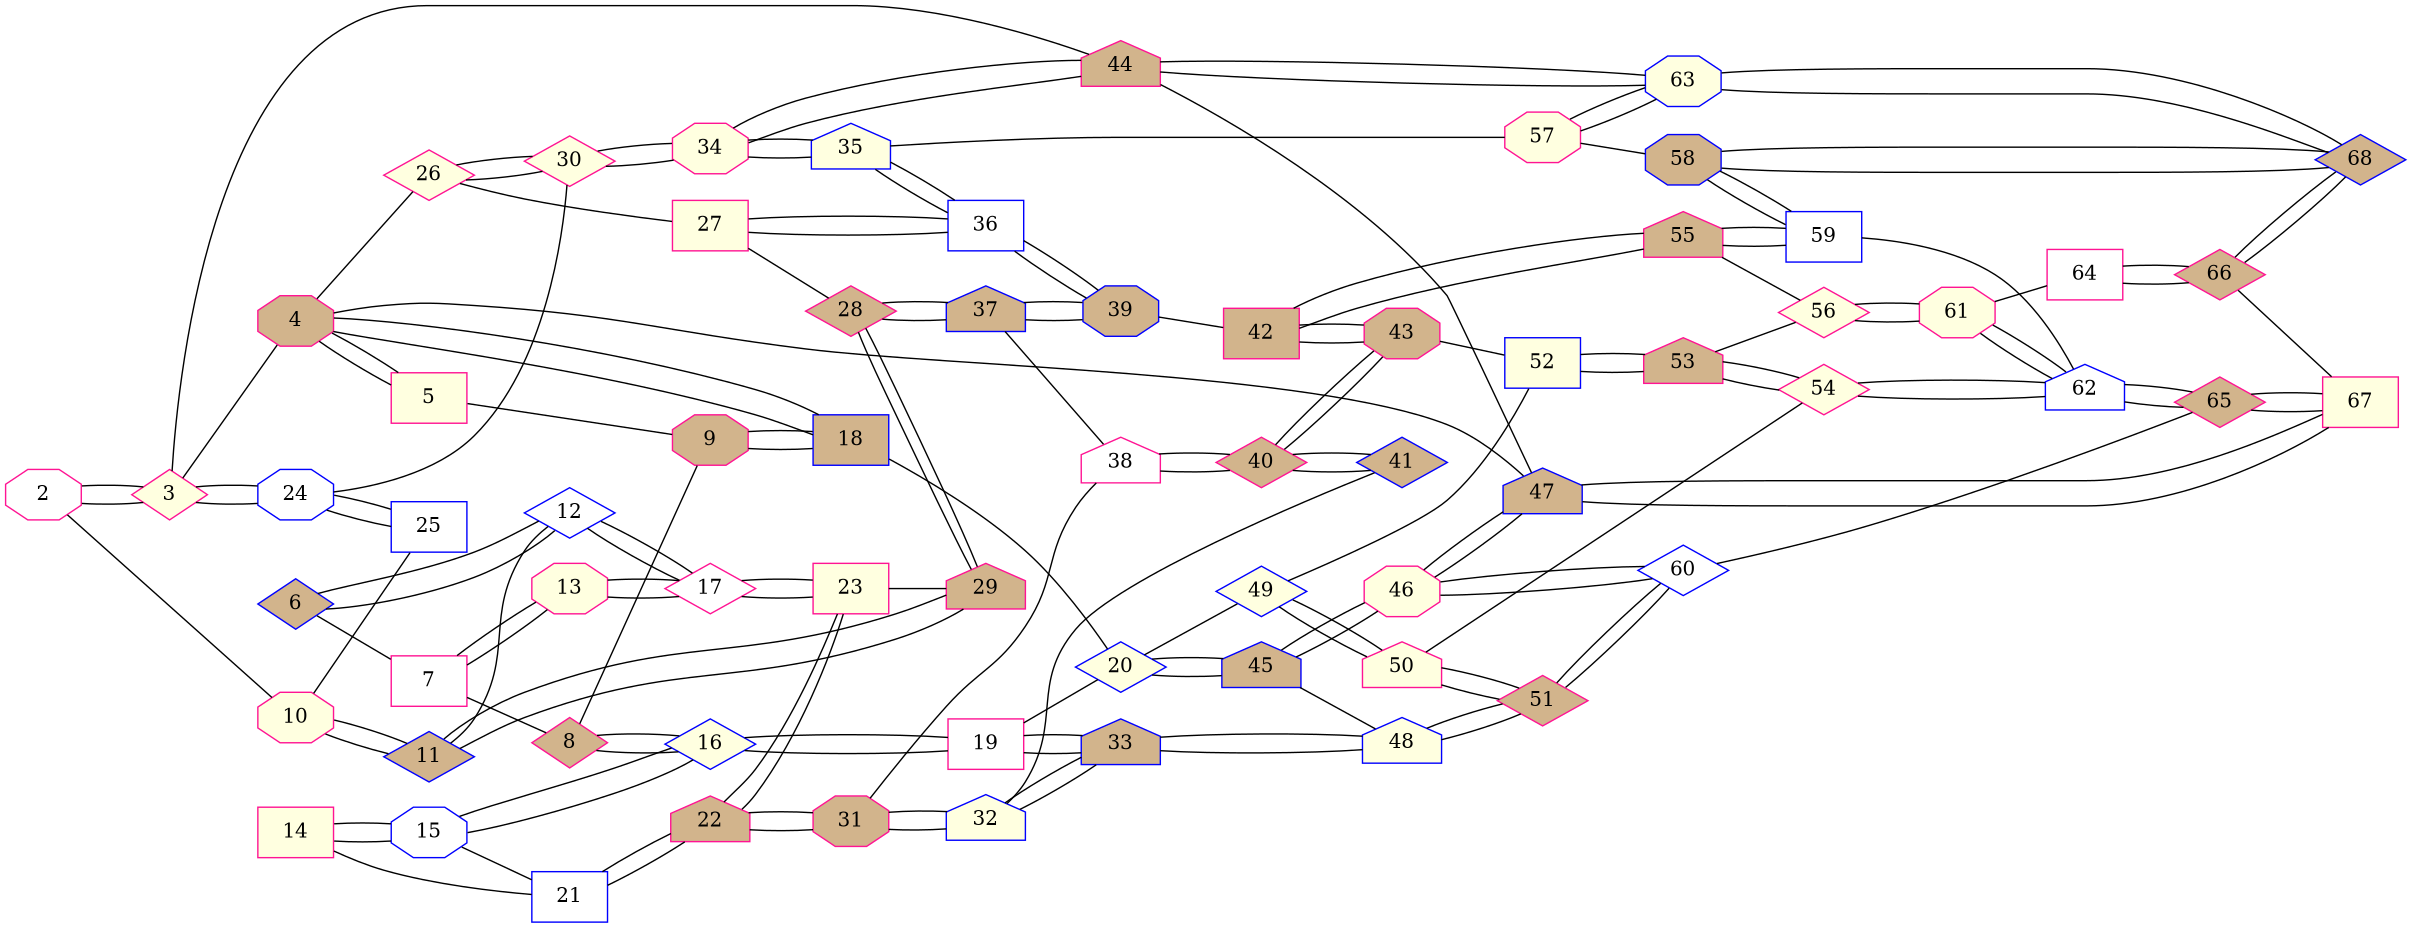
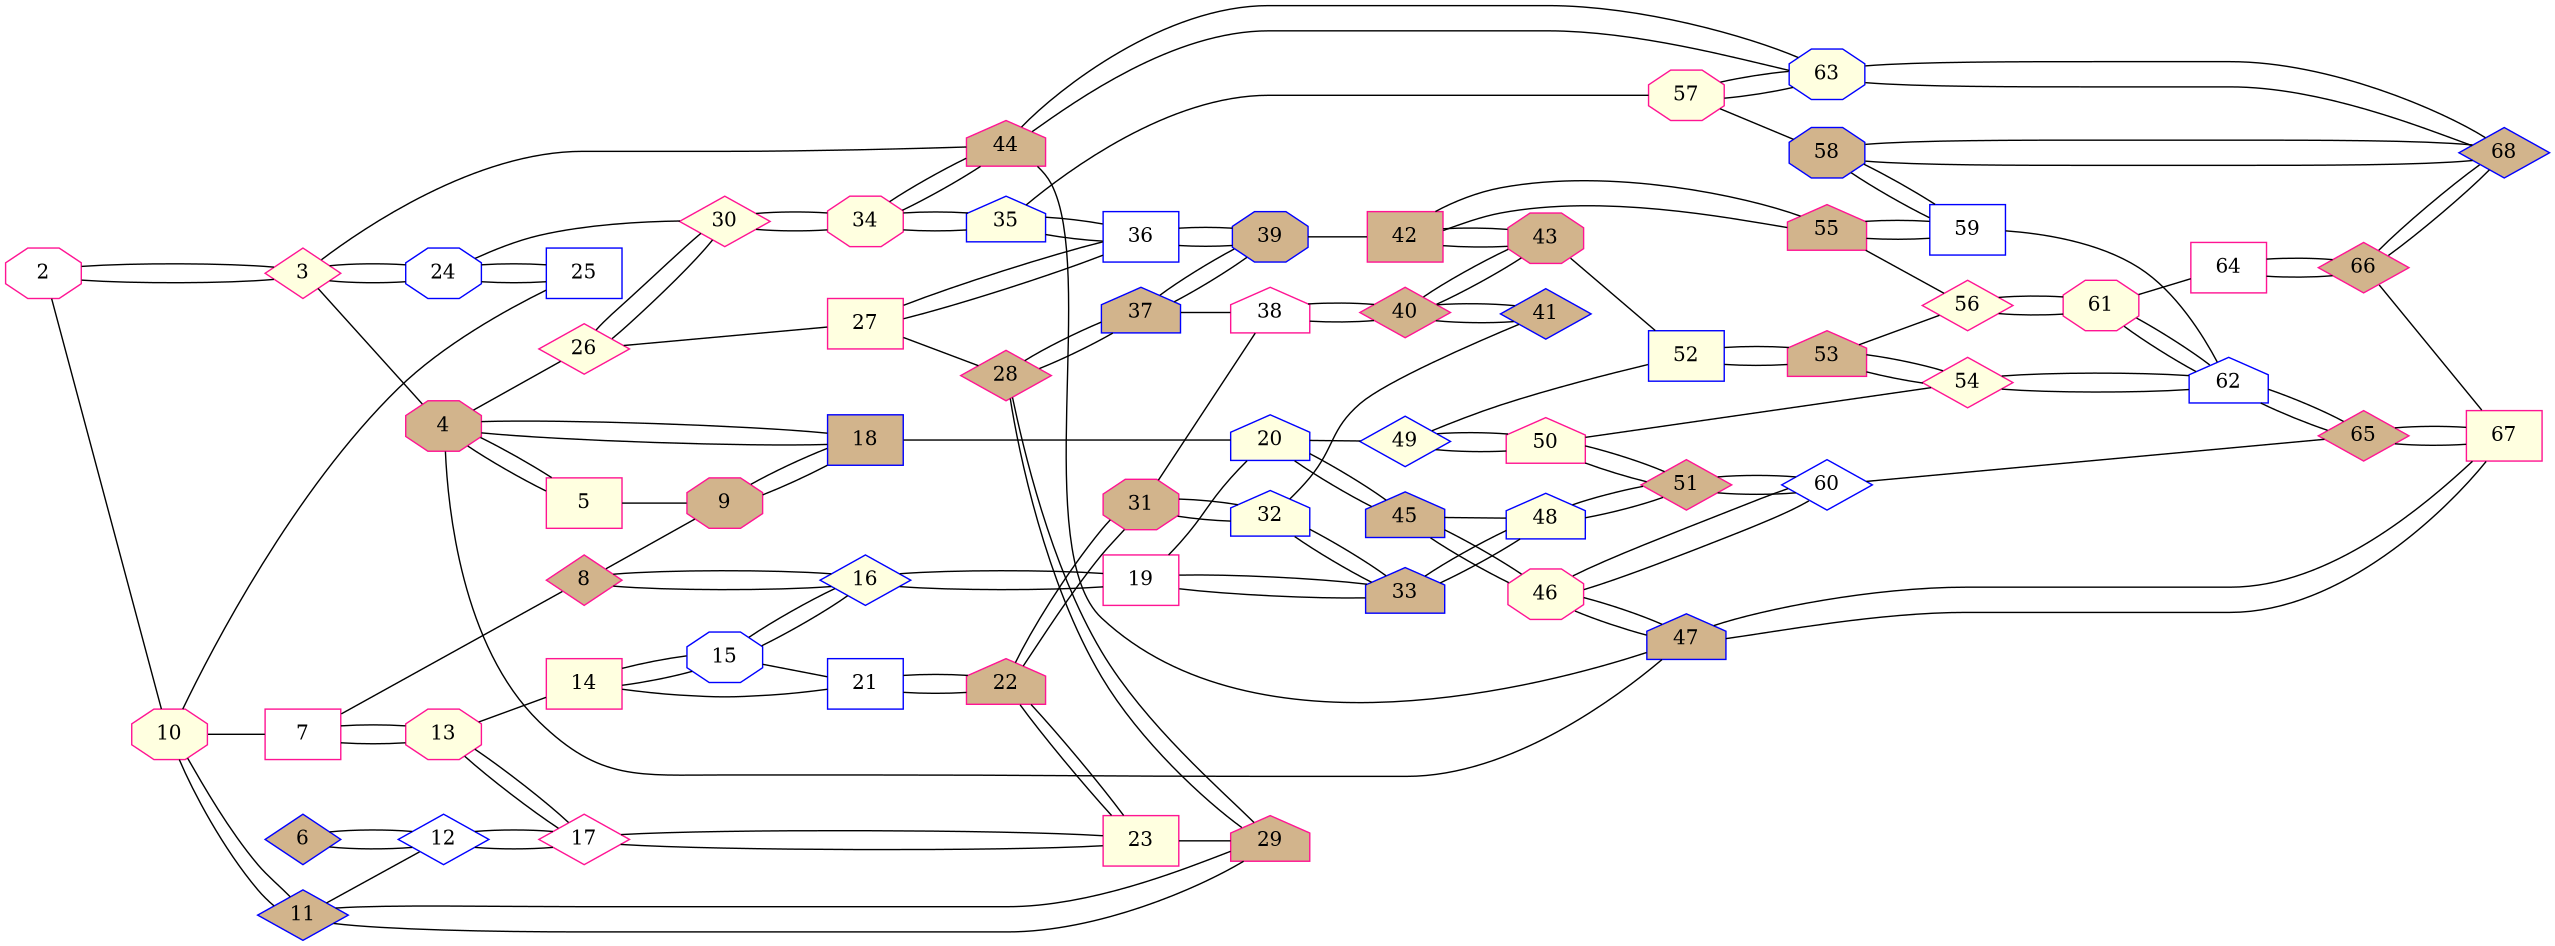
(361, 642) -> (236, 734)
(1121, 667) -> (1270, 440)
none -> (512, 710)
